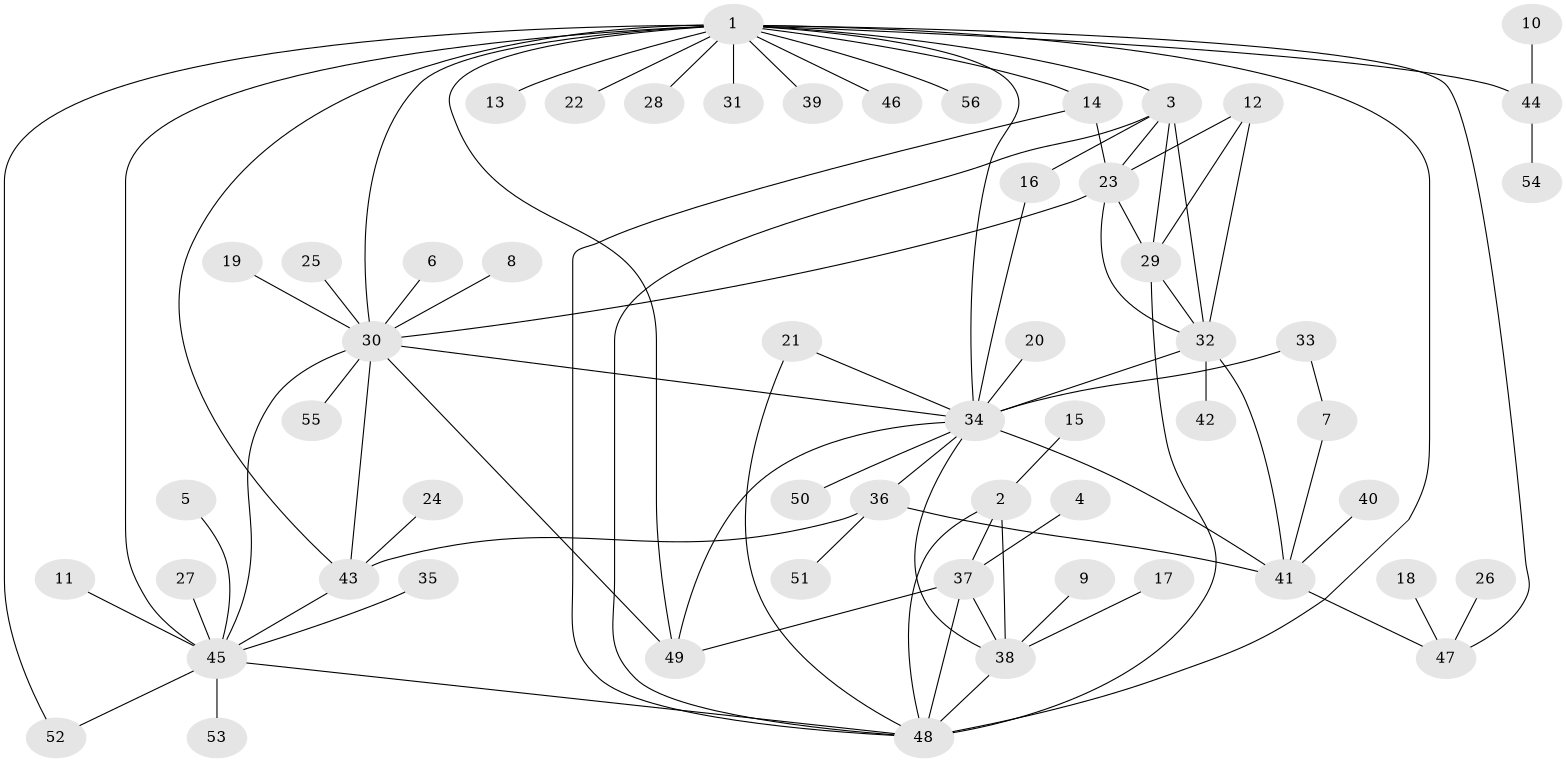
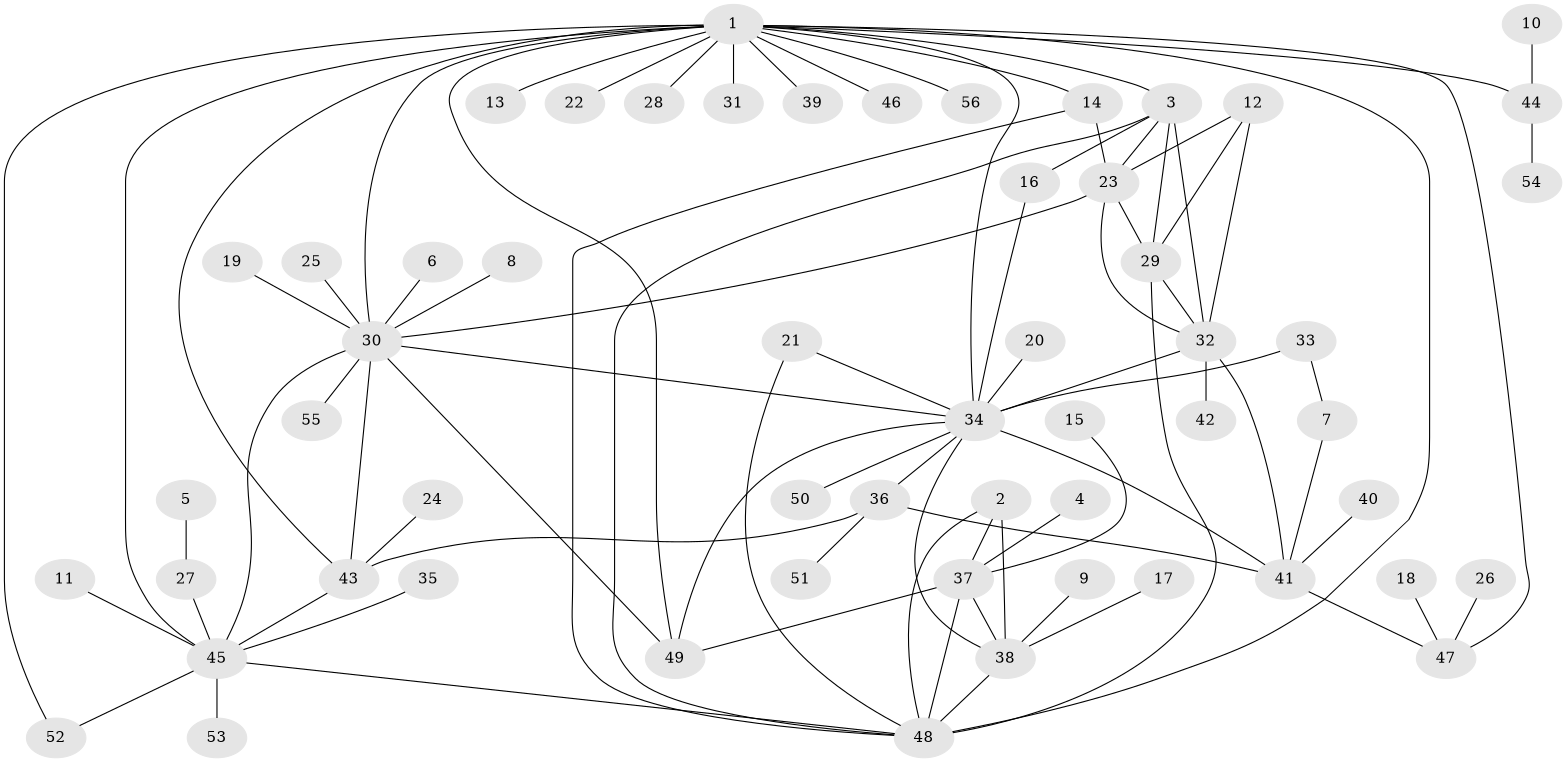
(1038, 460) -> (1102, 534)
(229, 575) -> (186, 540)
